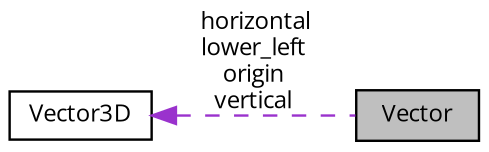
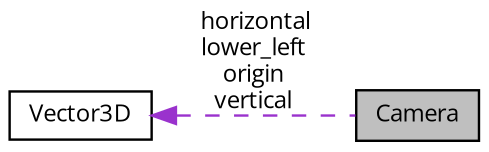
(418, 116) -> (418, 116)
